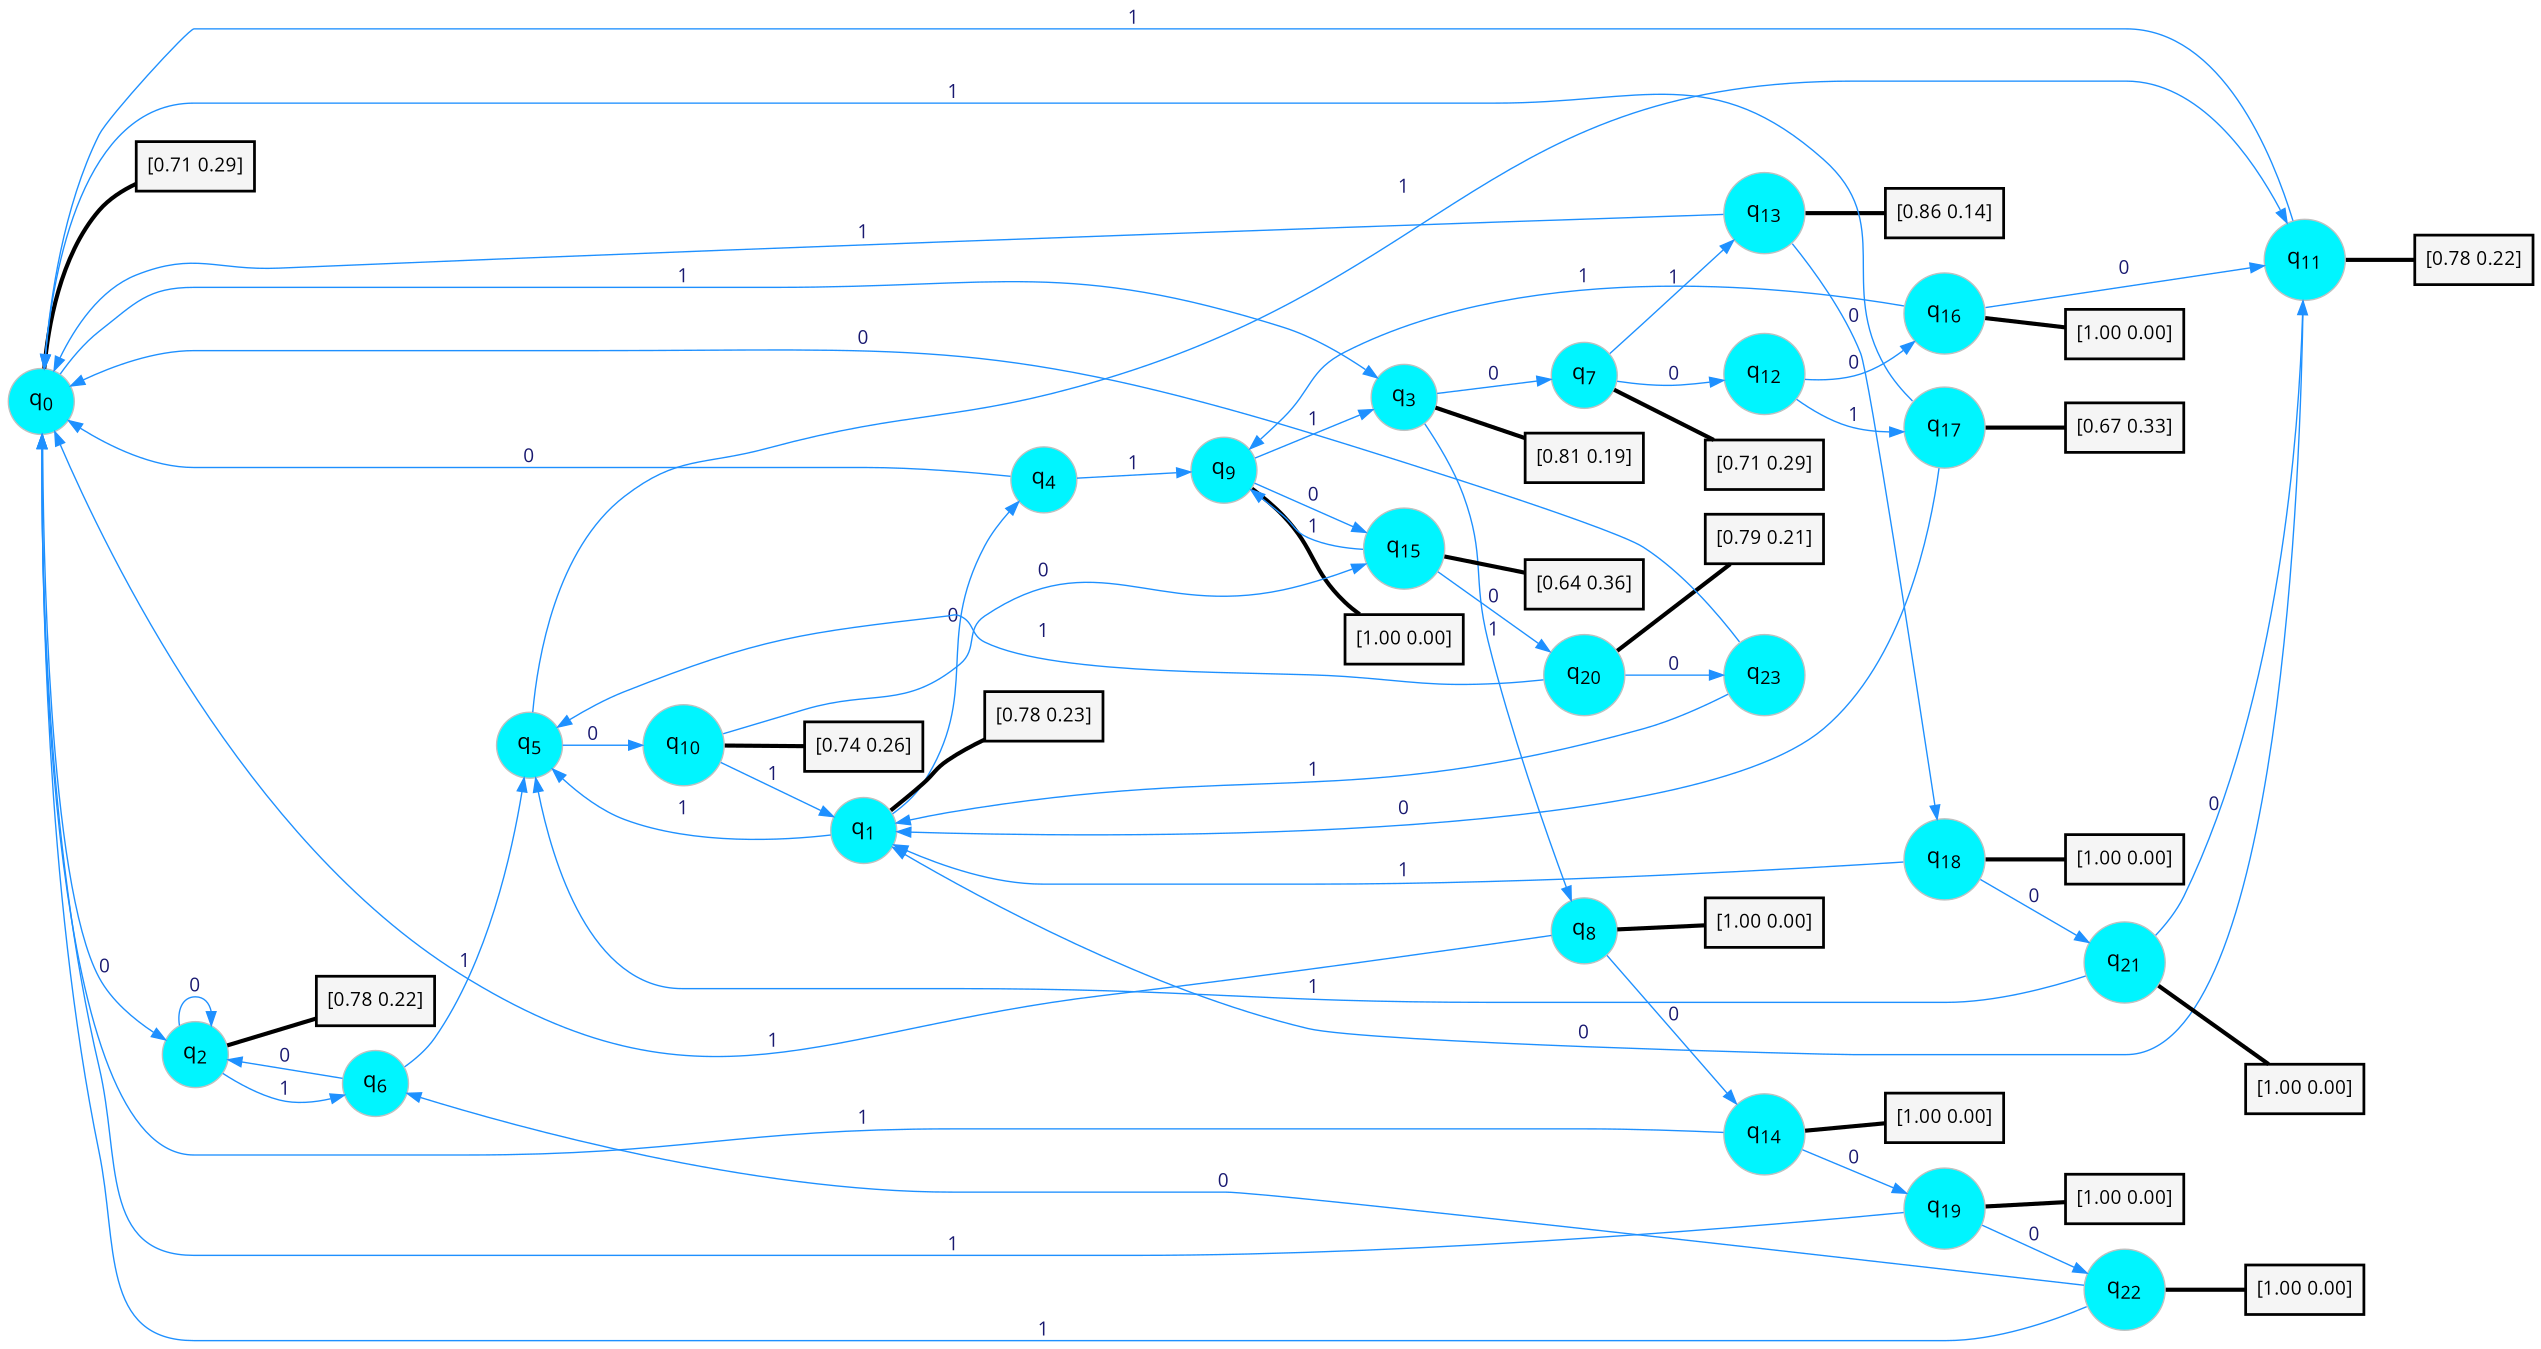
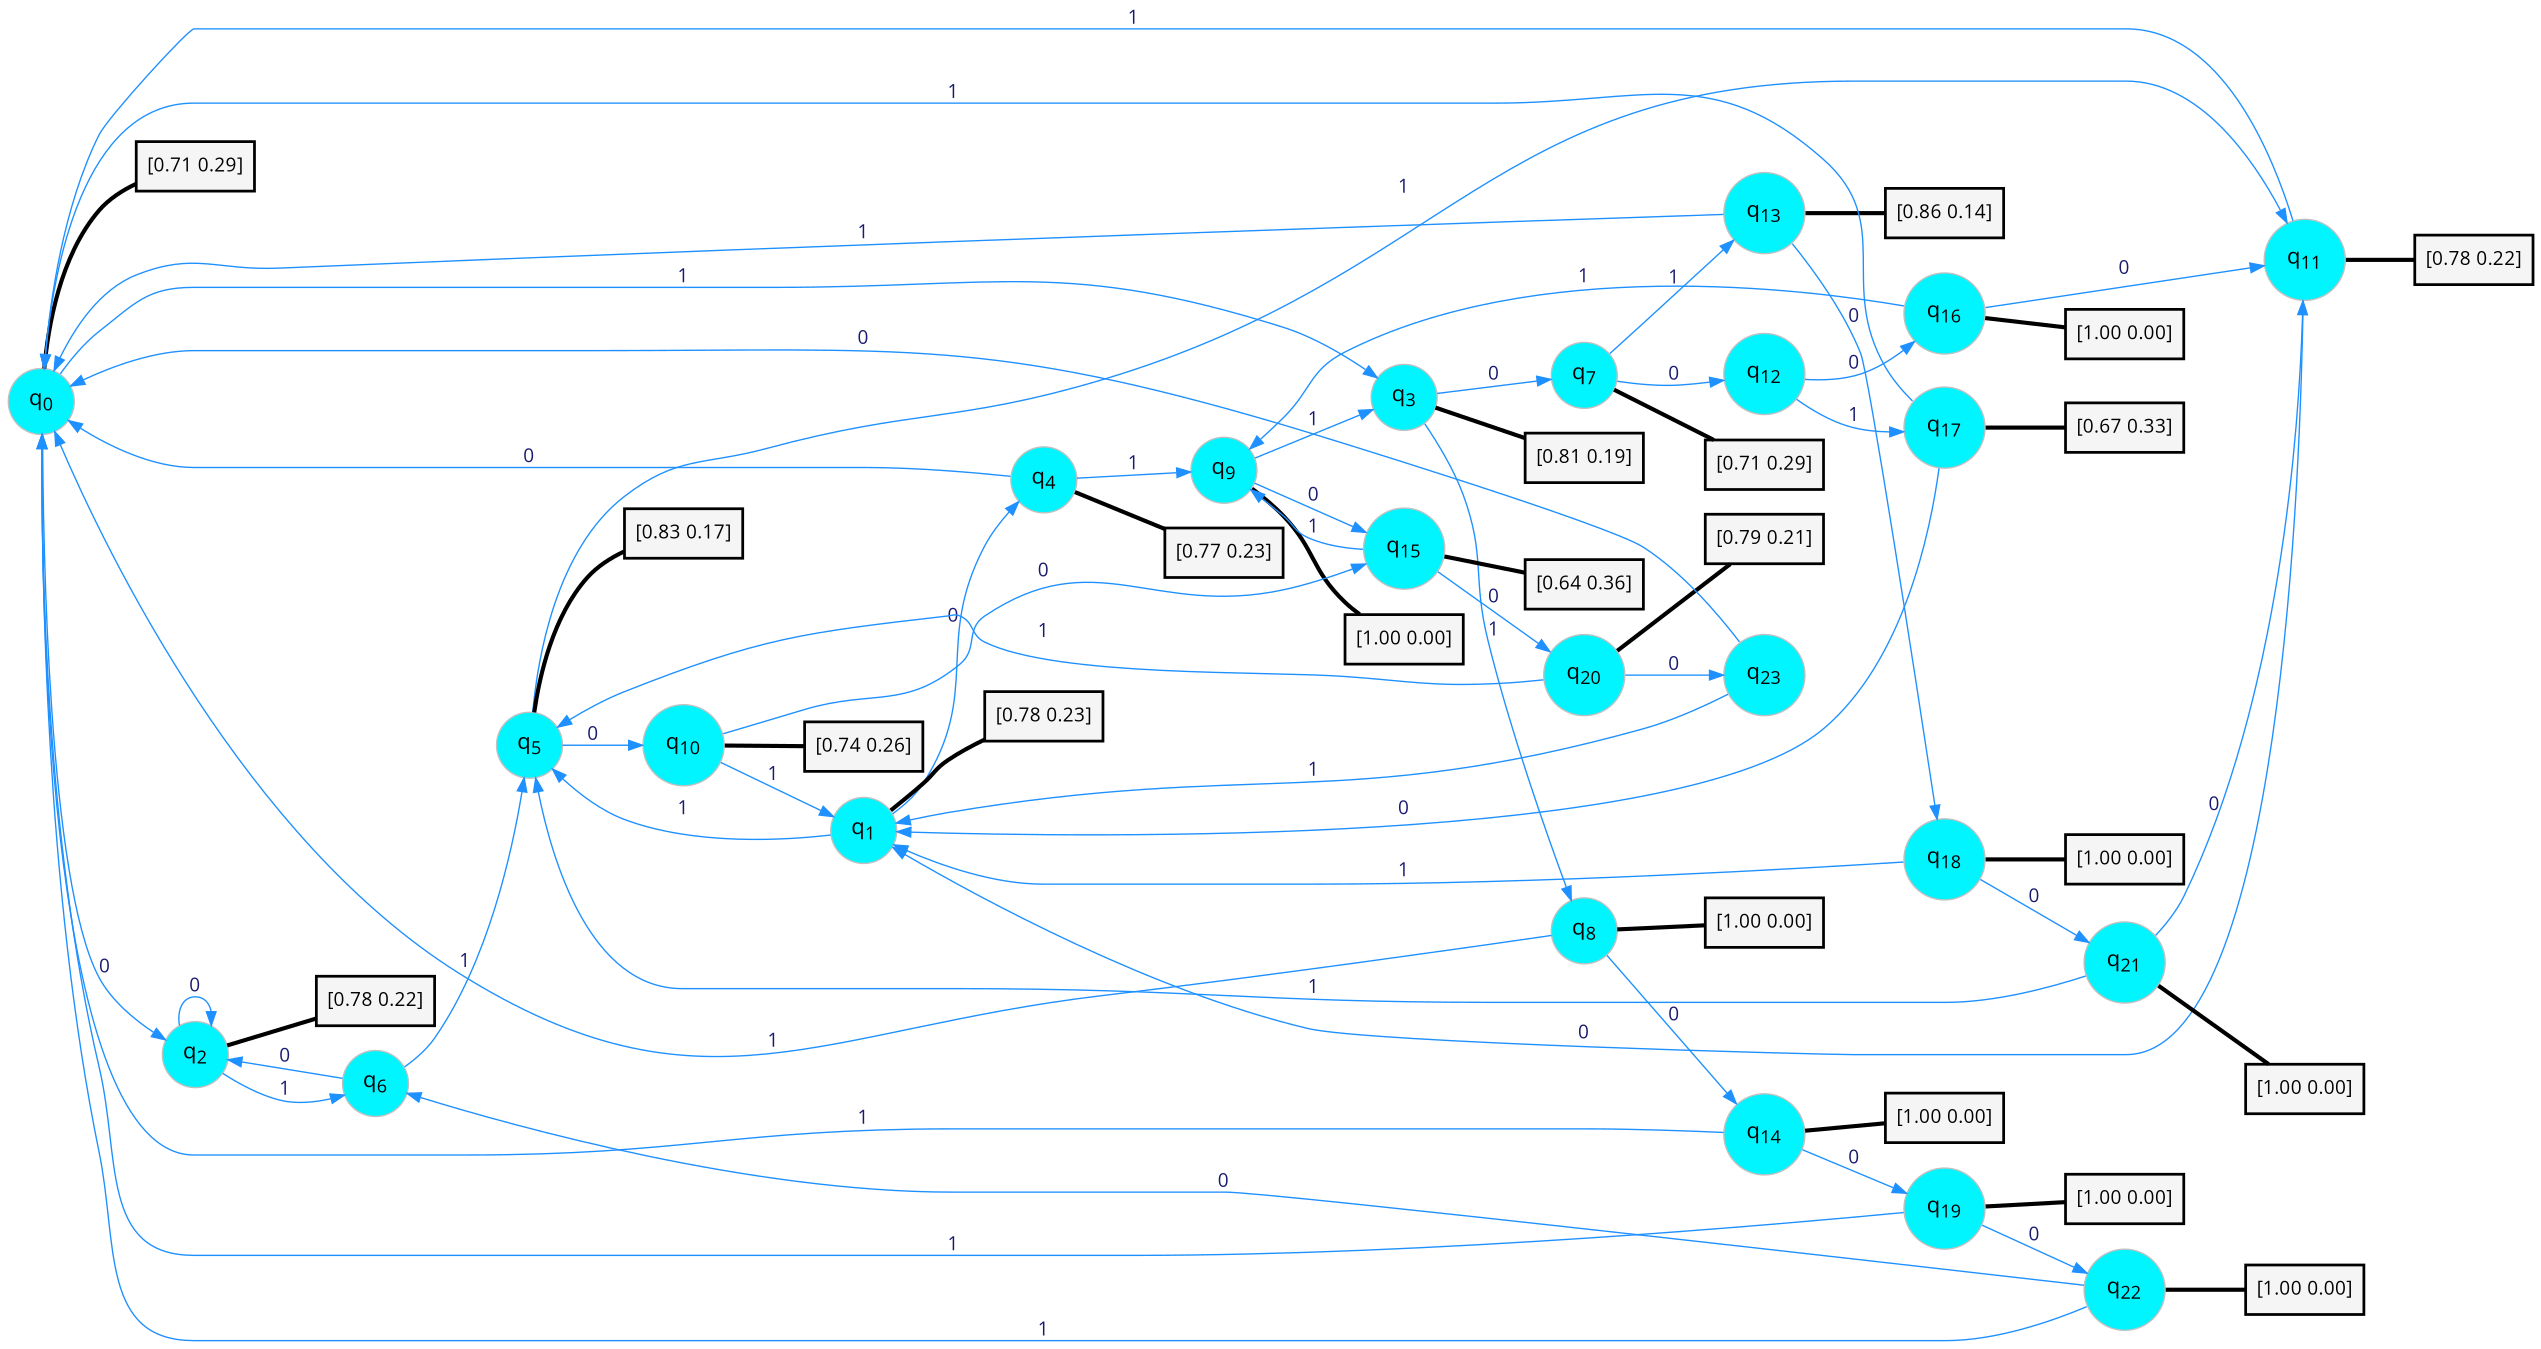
none -> (684, 534)
none -> (1224, 553)
